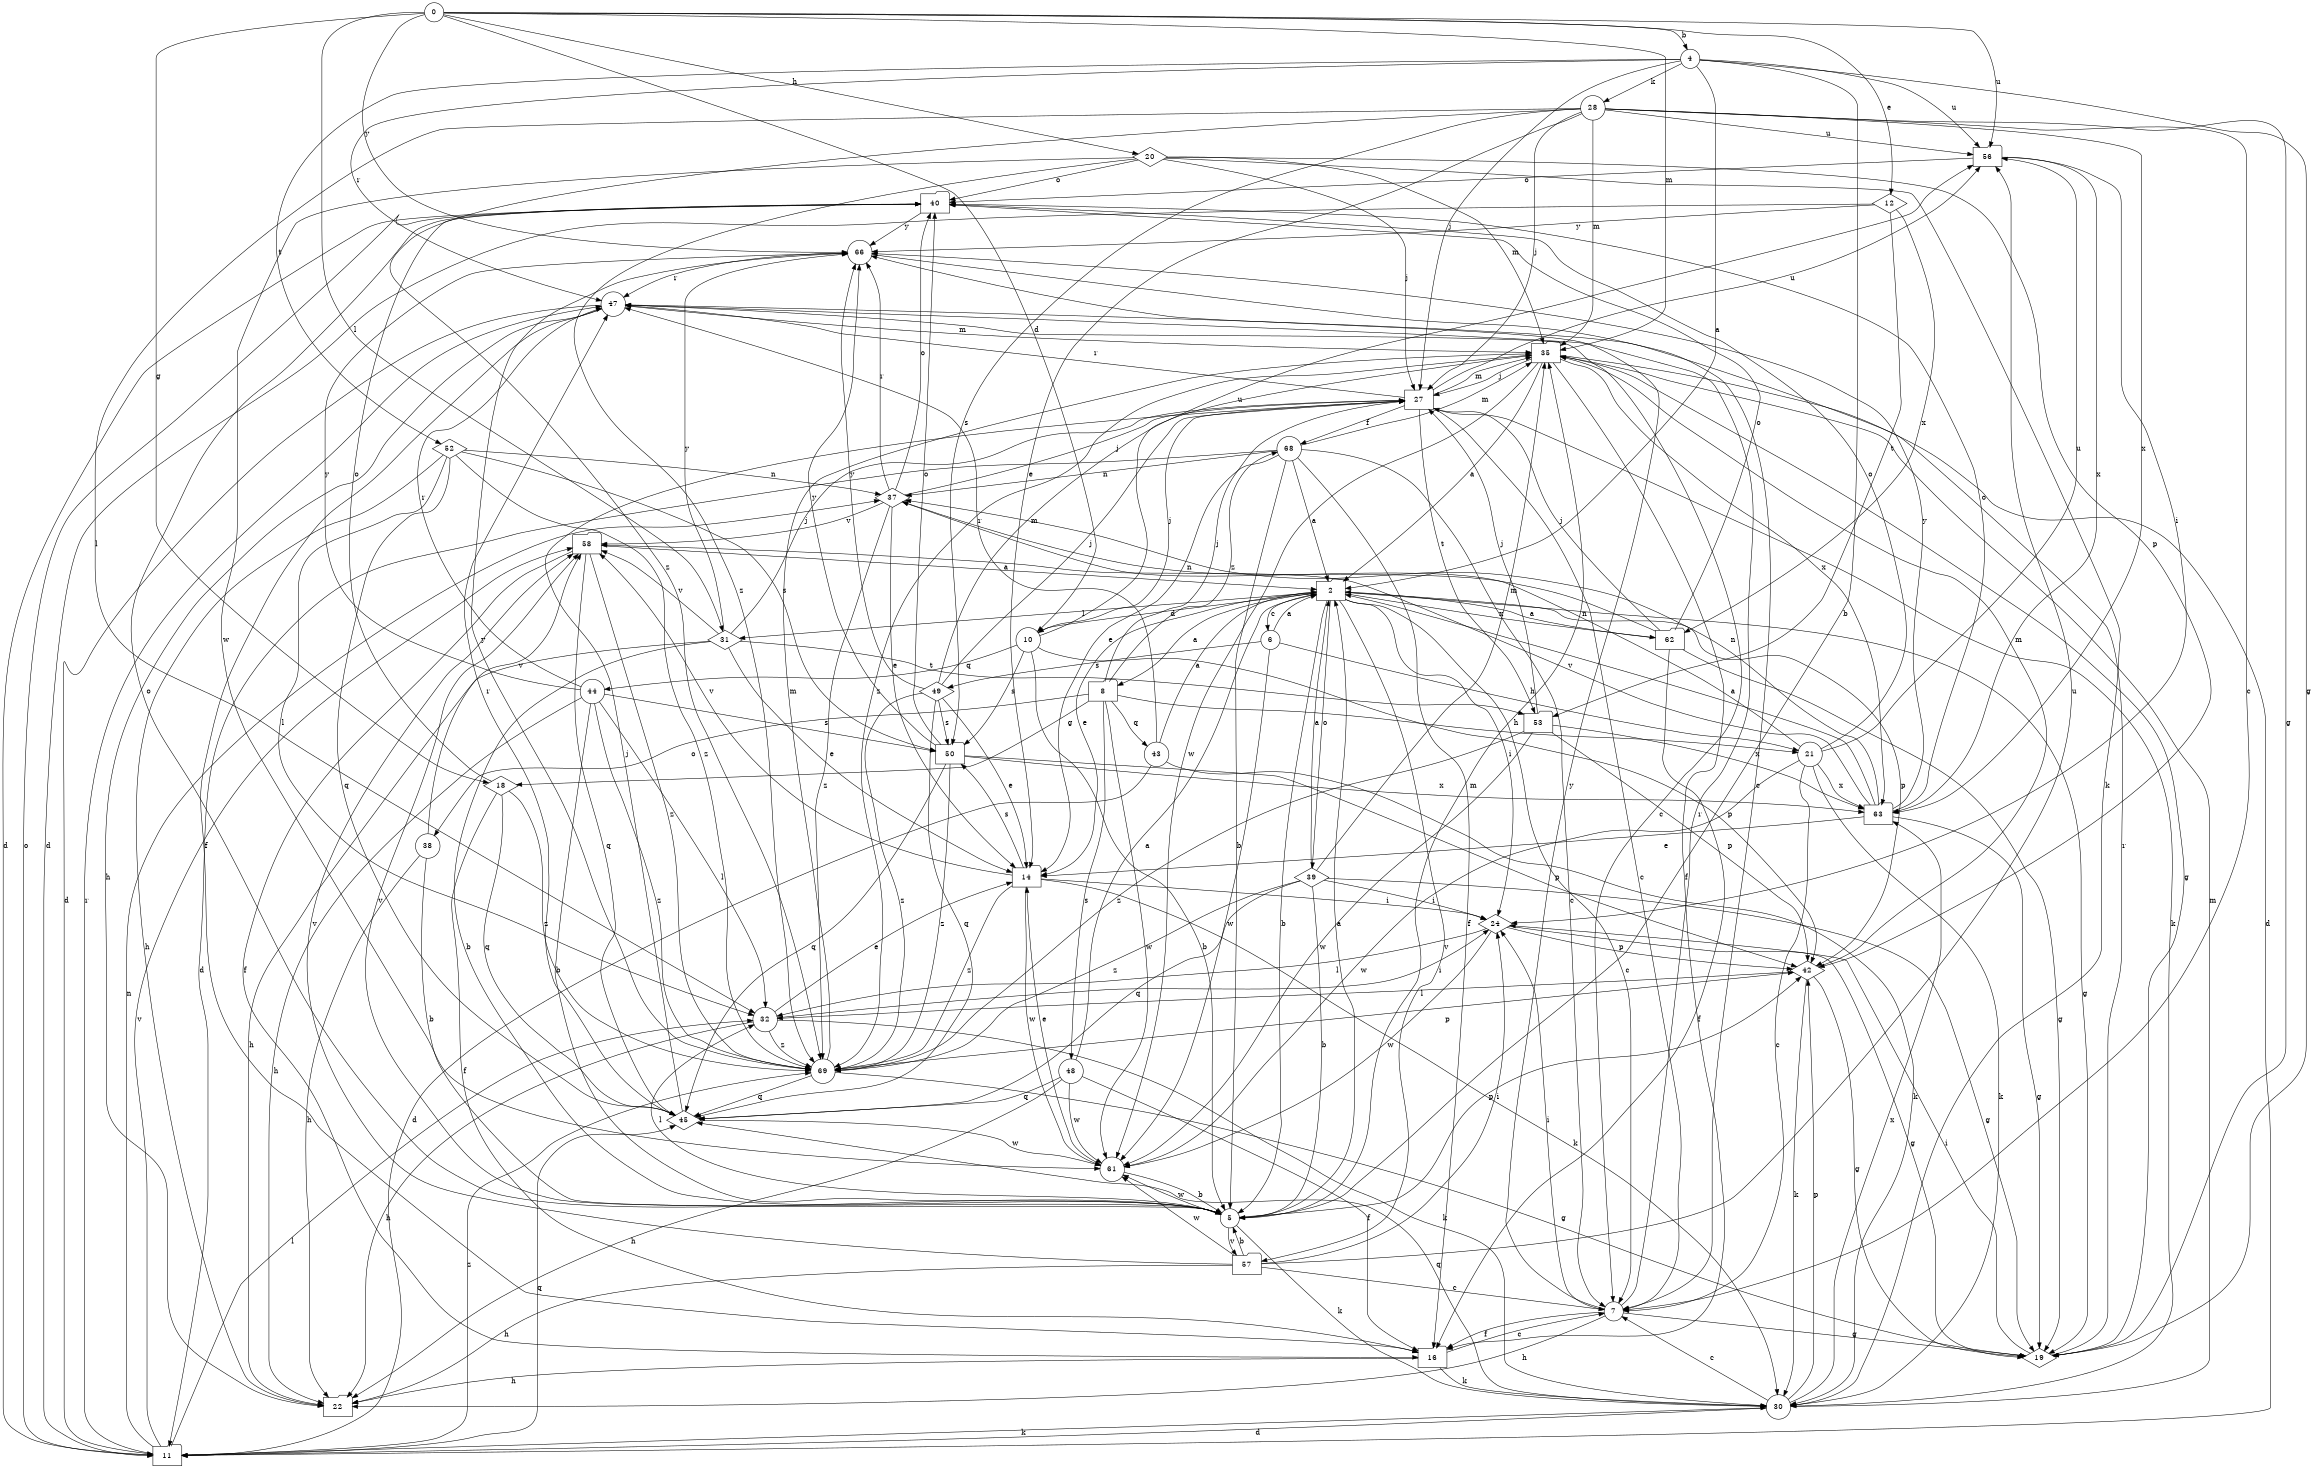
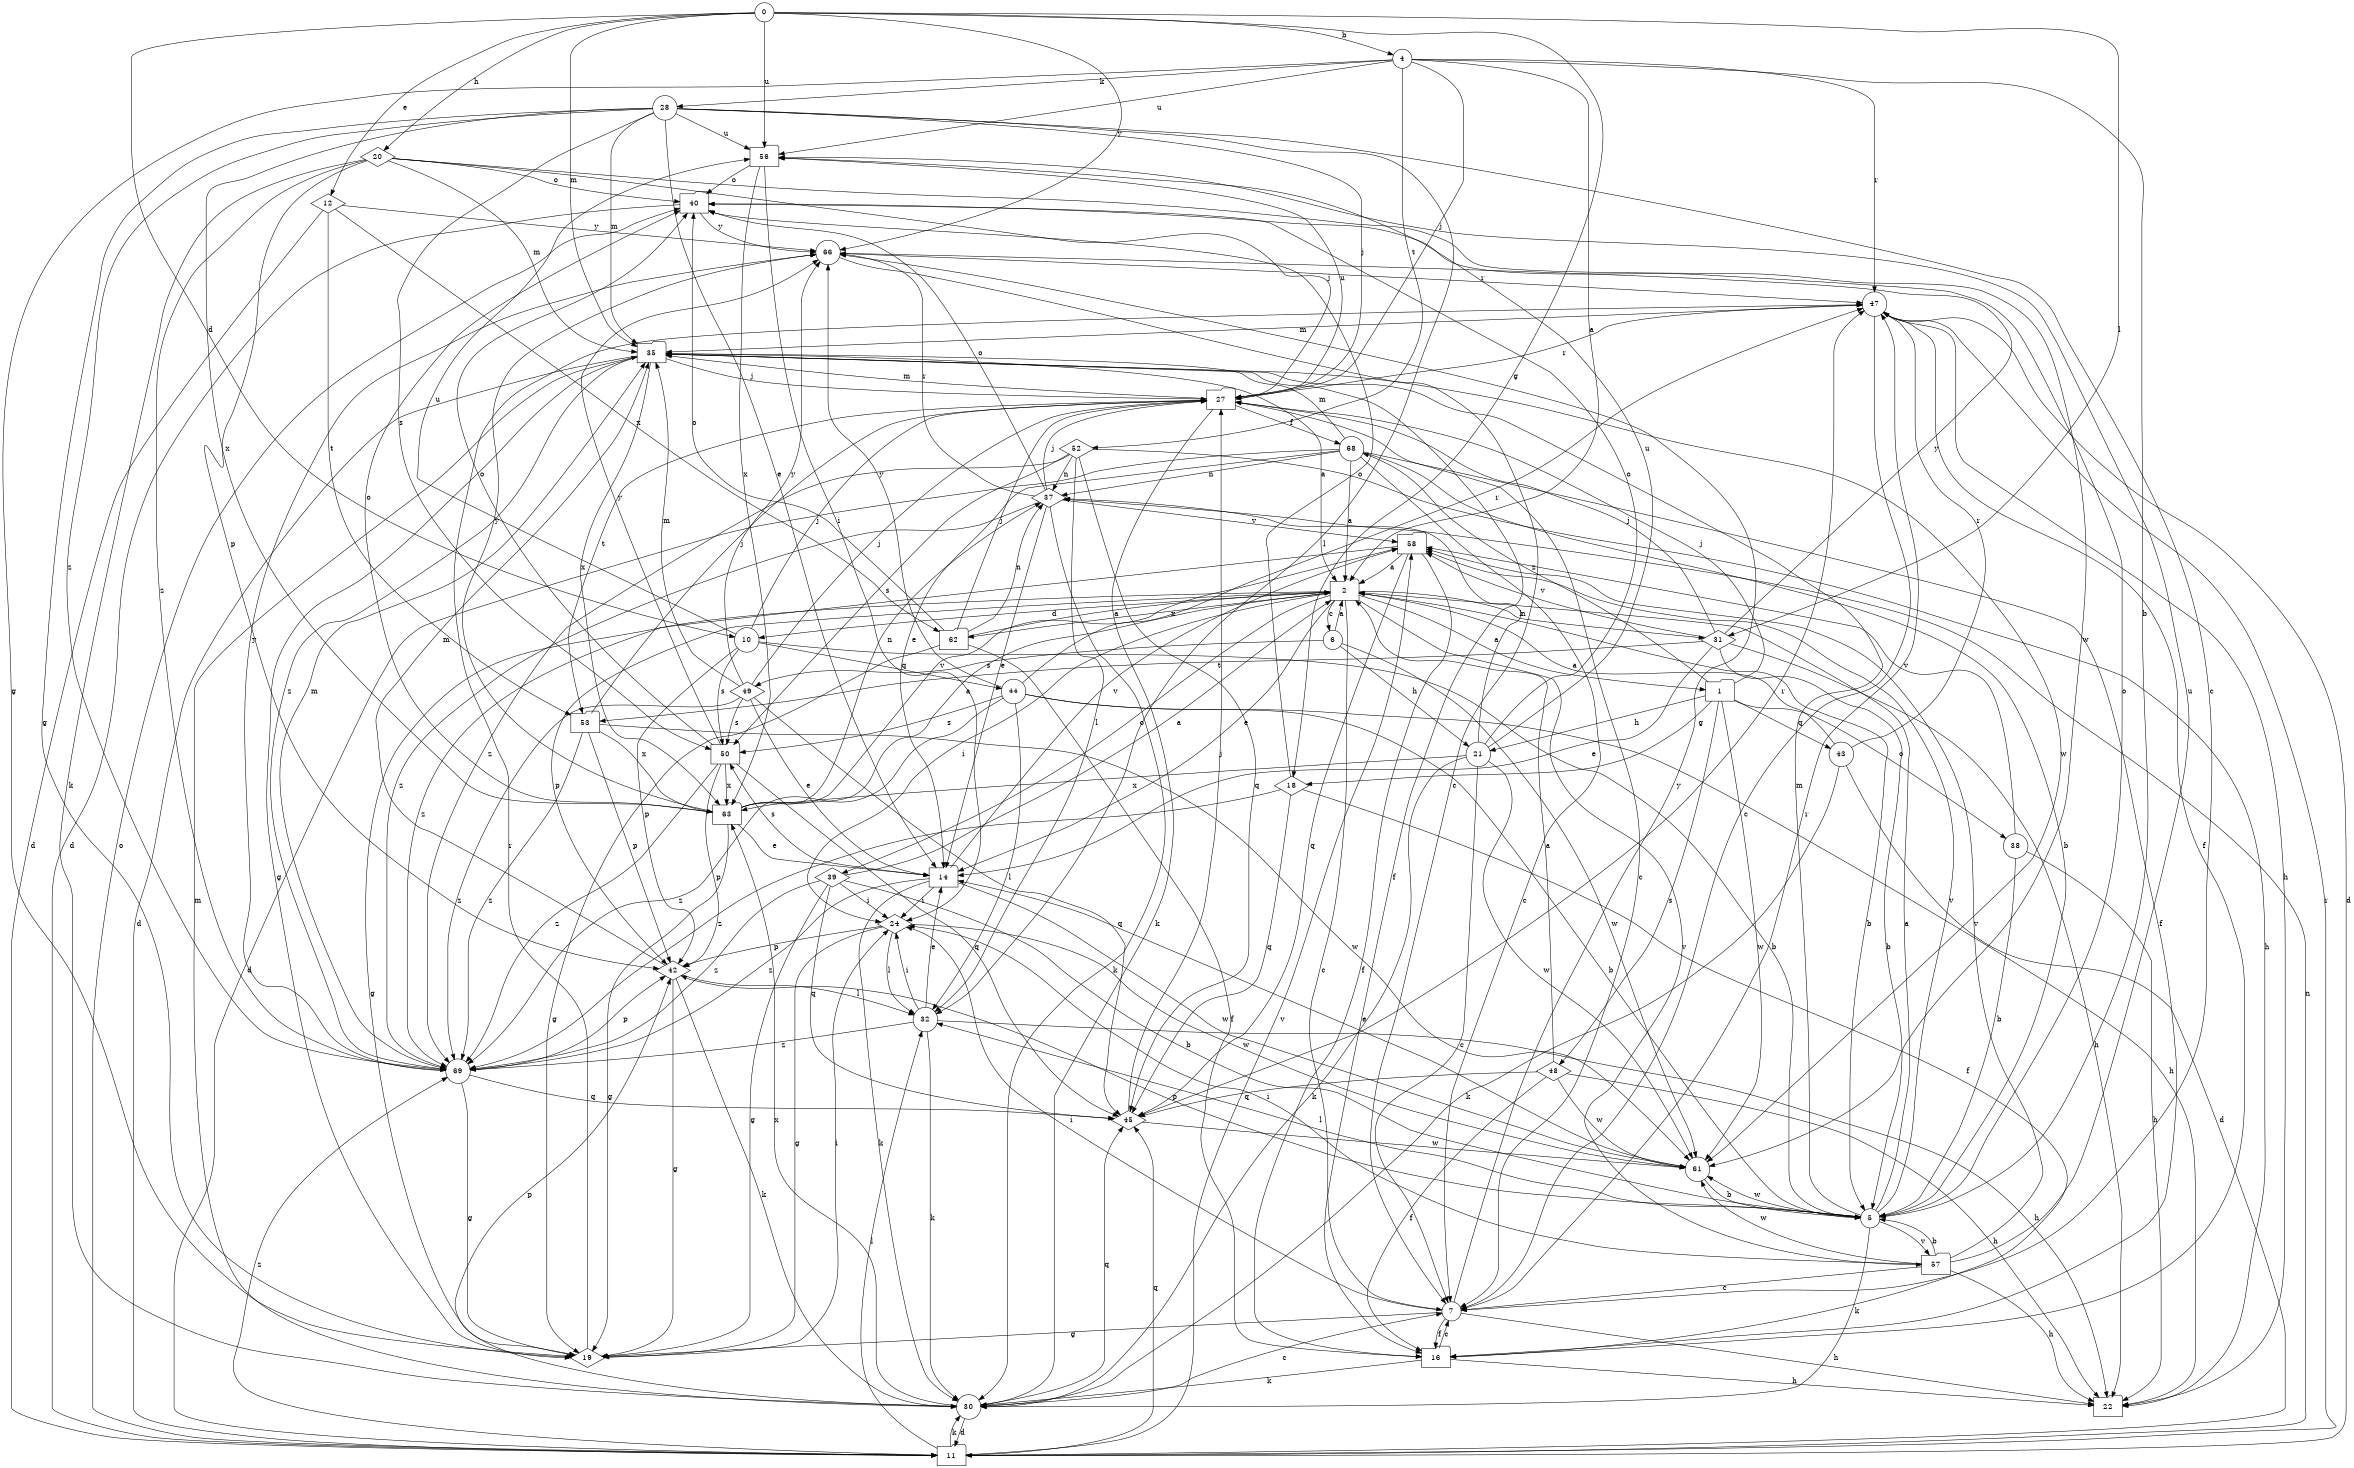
(1492, 648) -> none
(1103, 692) -> (1720, 692)
none -> (1116, 959)
(1071, 1071) -> (1554, 1071)
